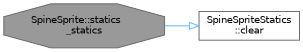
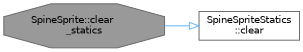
(84, 26) -> (84, 26)
